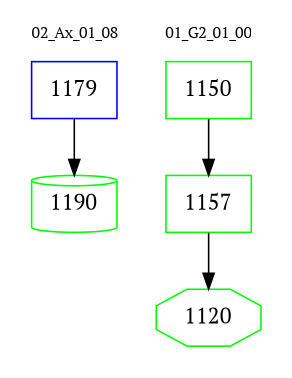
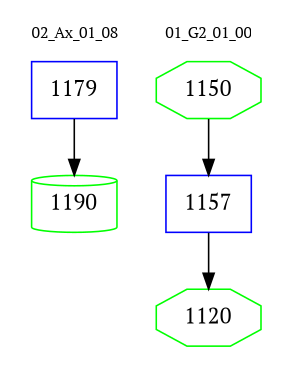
(209, 90) -> (209, 90)
(209, 204) -> (209, 204)
